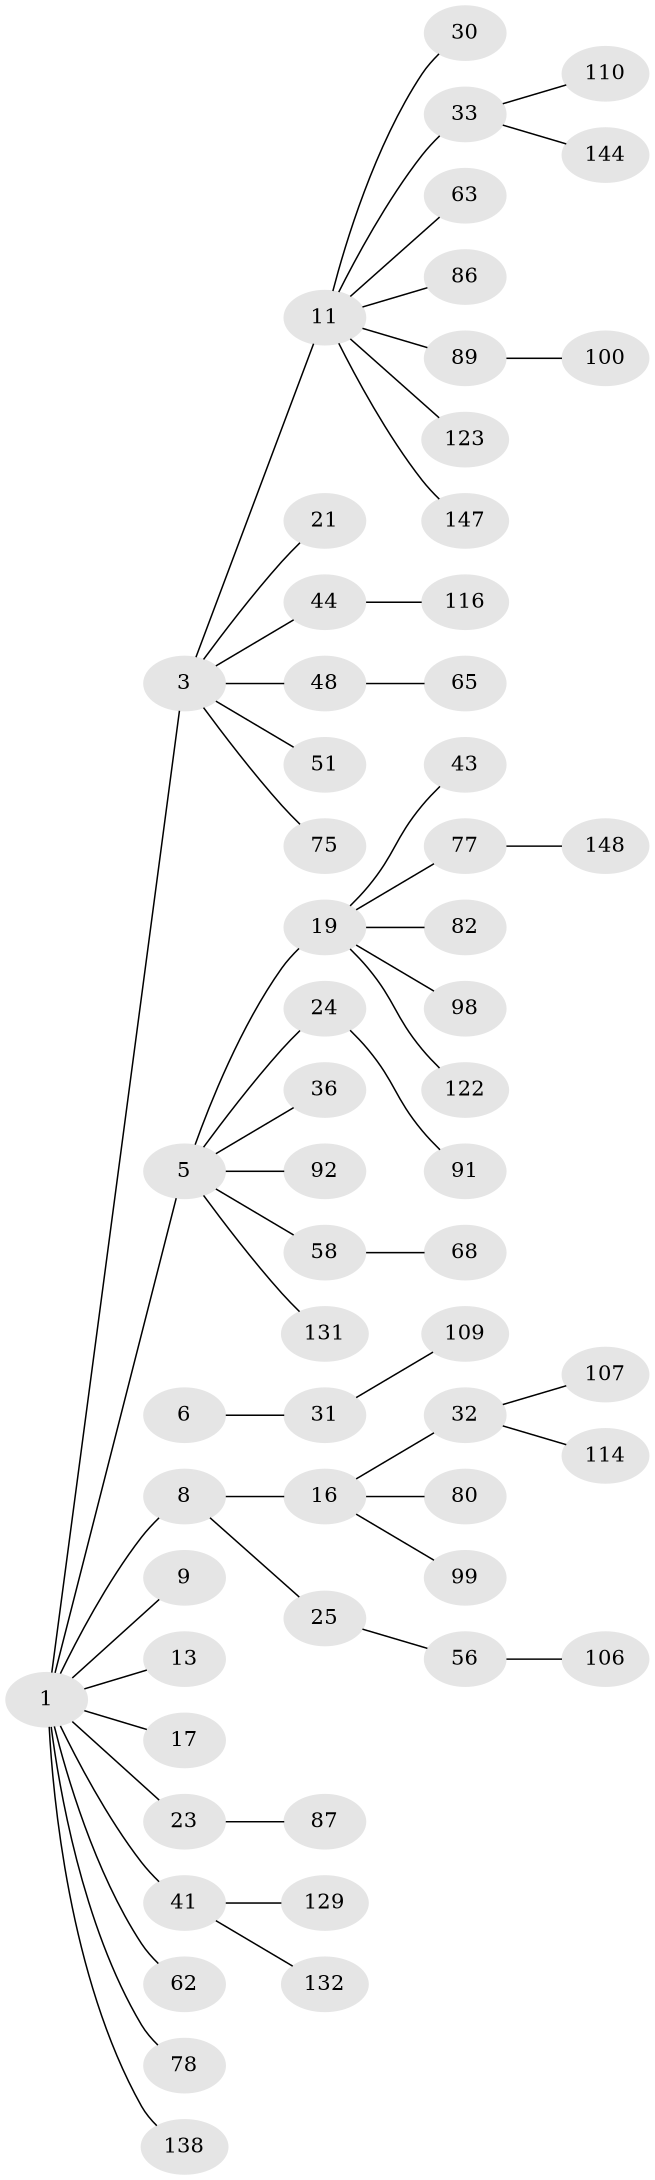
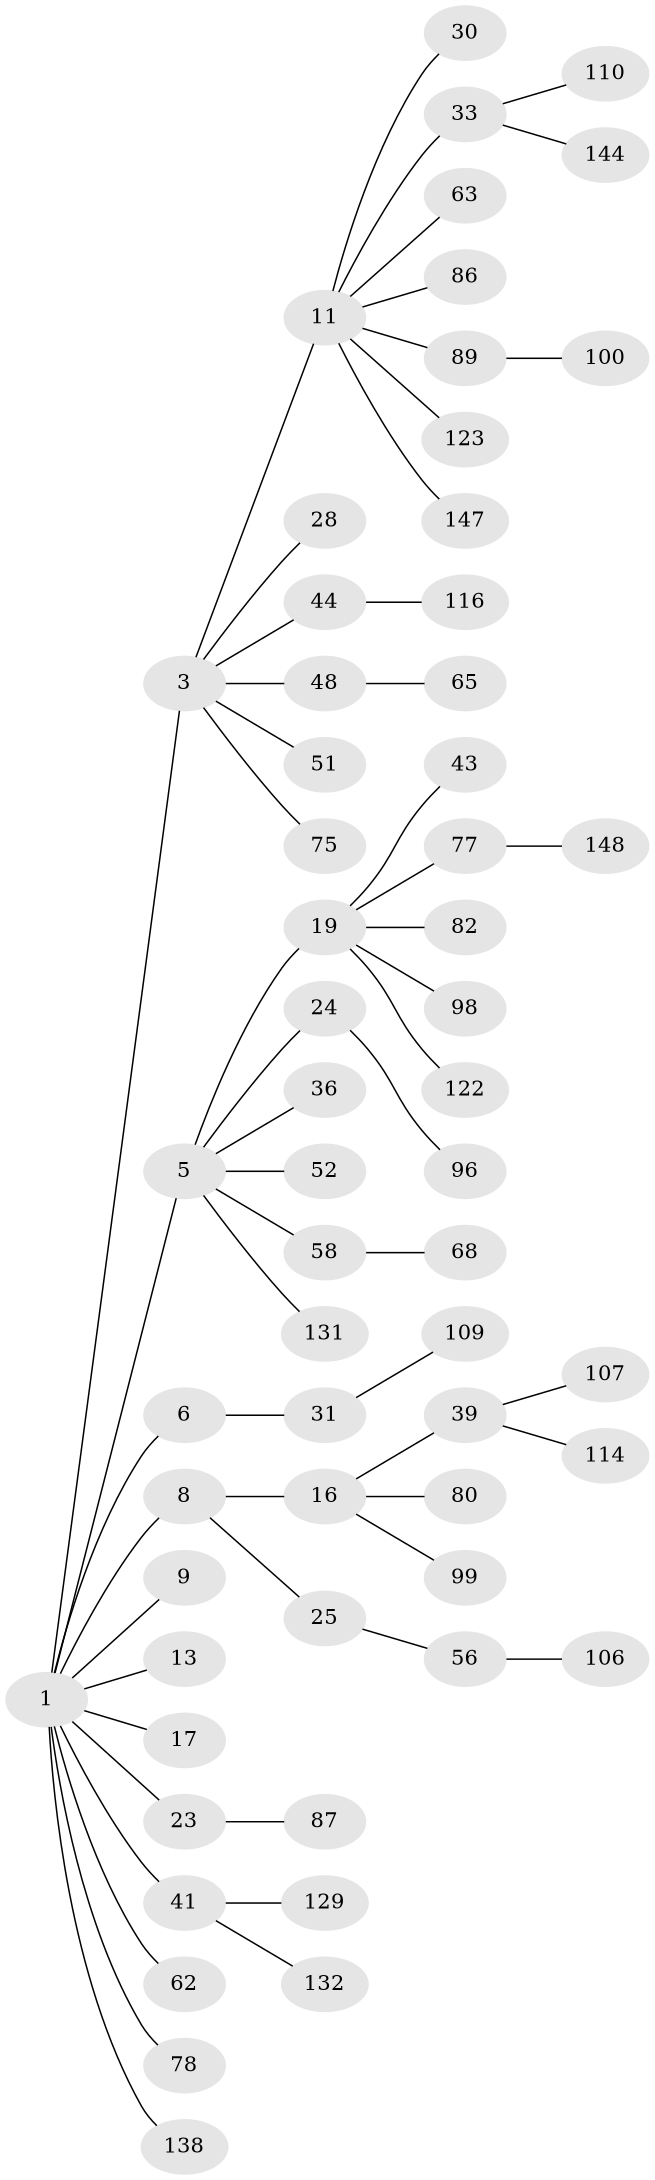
(325, 521) -> (325, 521)
(325, 1171) -> (325, 1171)
(465, 1171) -> (465, 1171)
(465, 1415) -> (465, 1415)
none -> (99, 1537)
